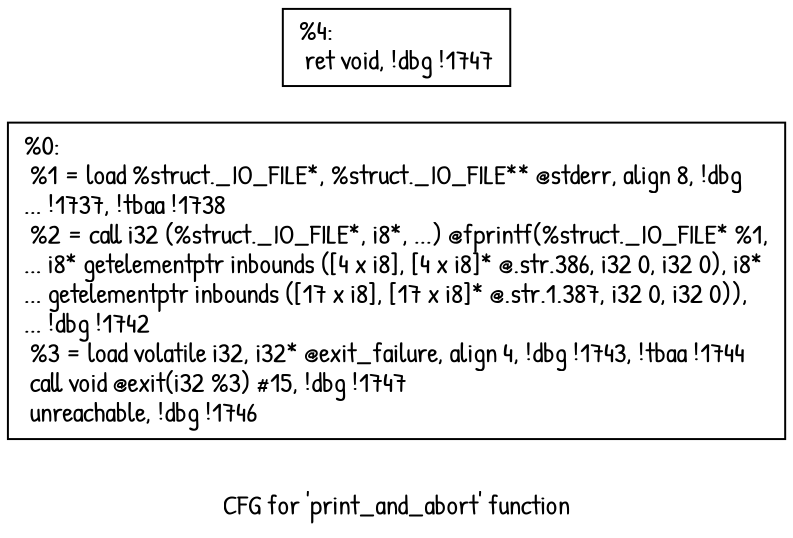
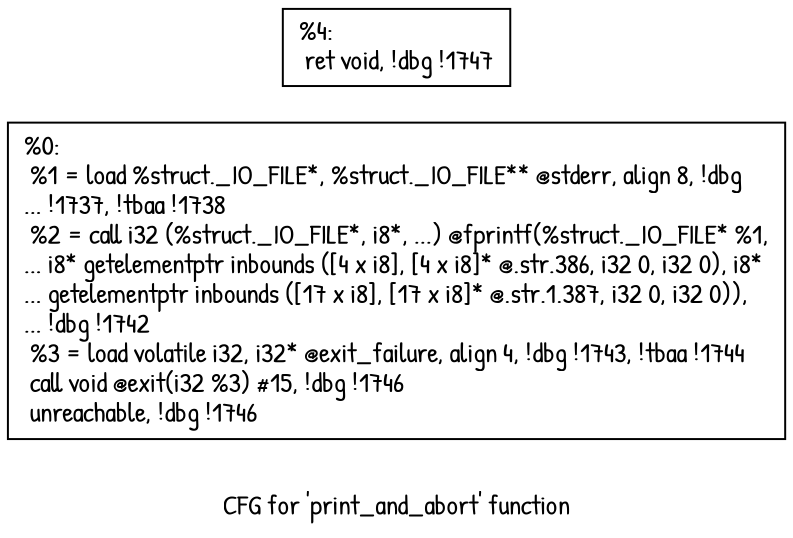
(216, 384) -> (215, 384)
